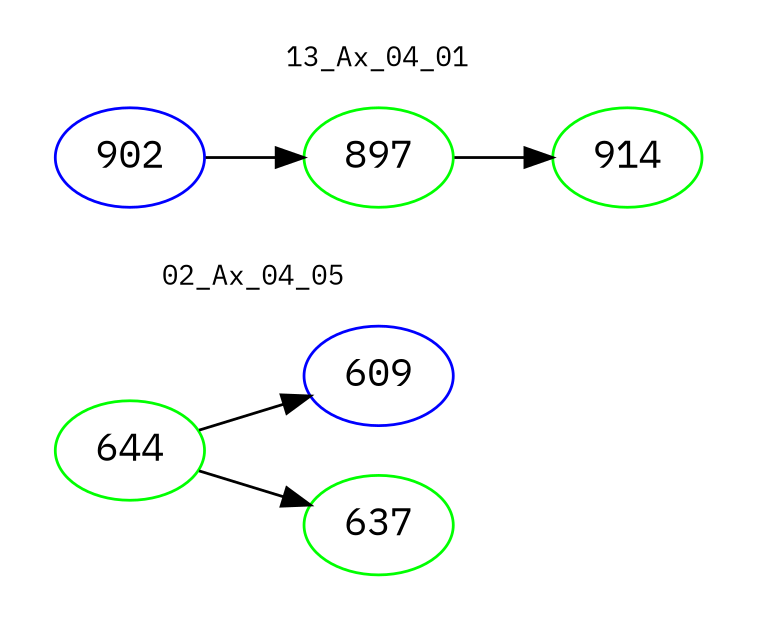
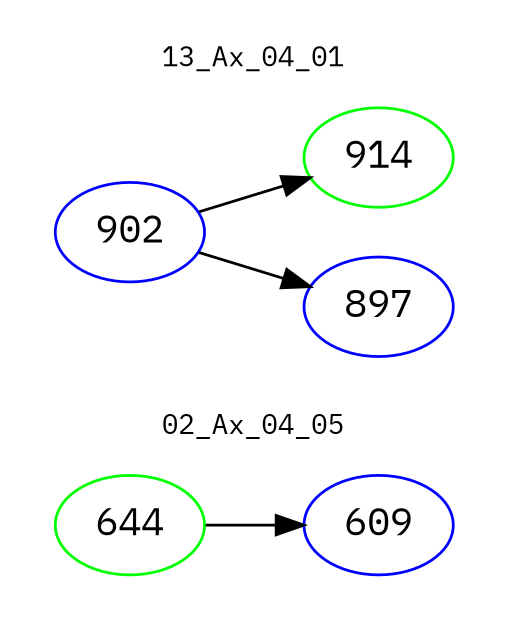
(379, 158) -> (379, 307)
(490, 158) -> (241, 199)
(379, 525) -> none
